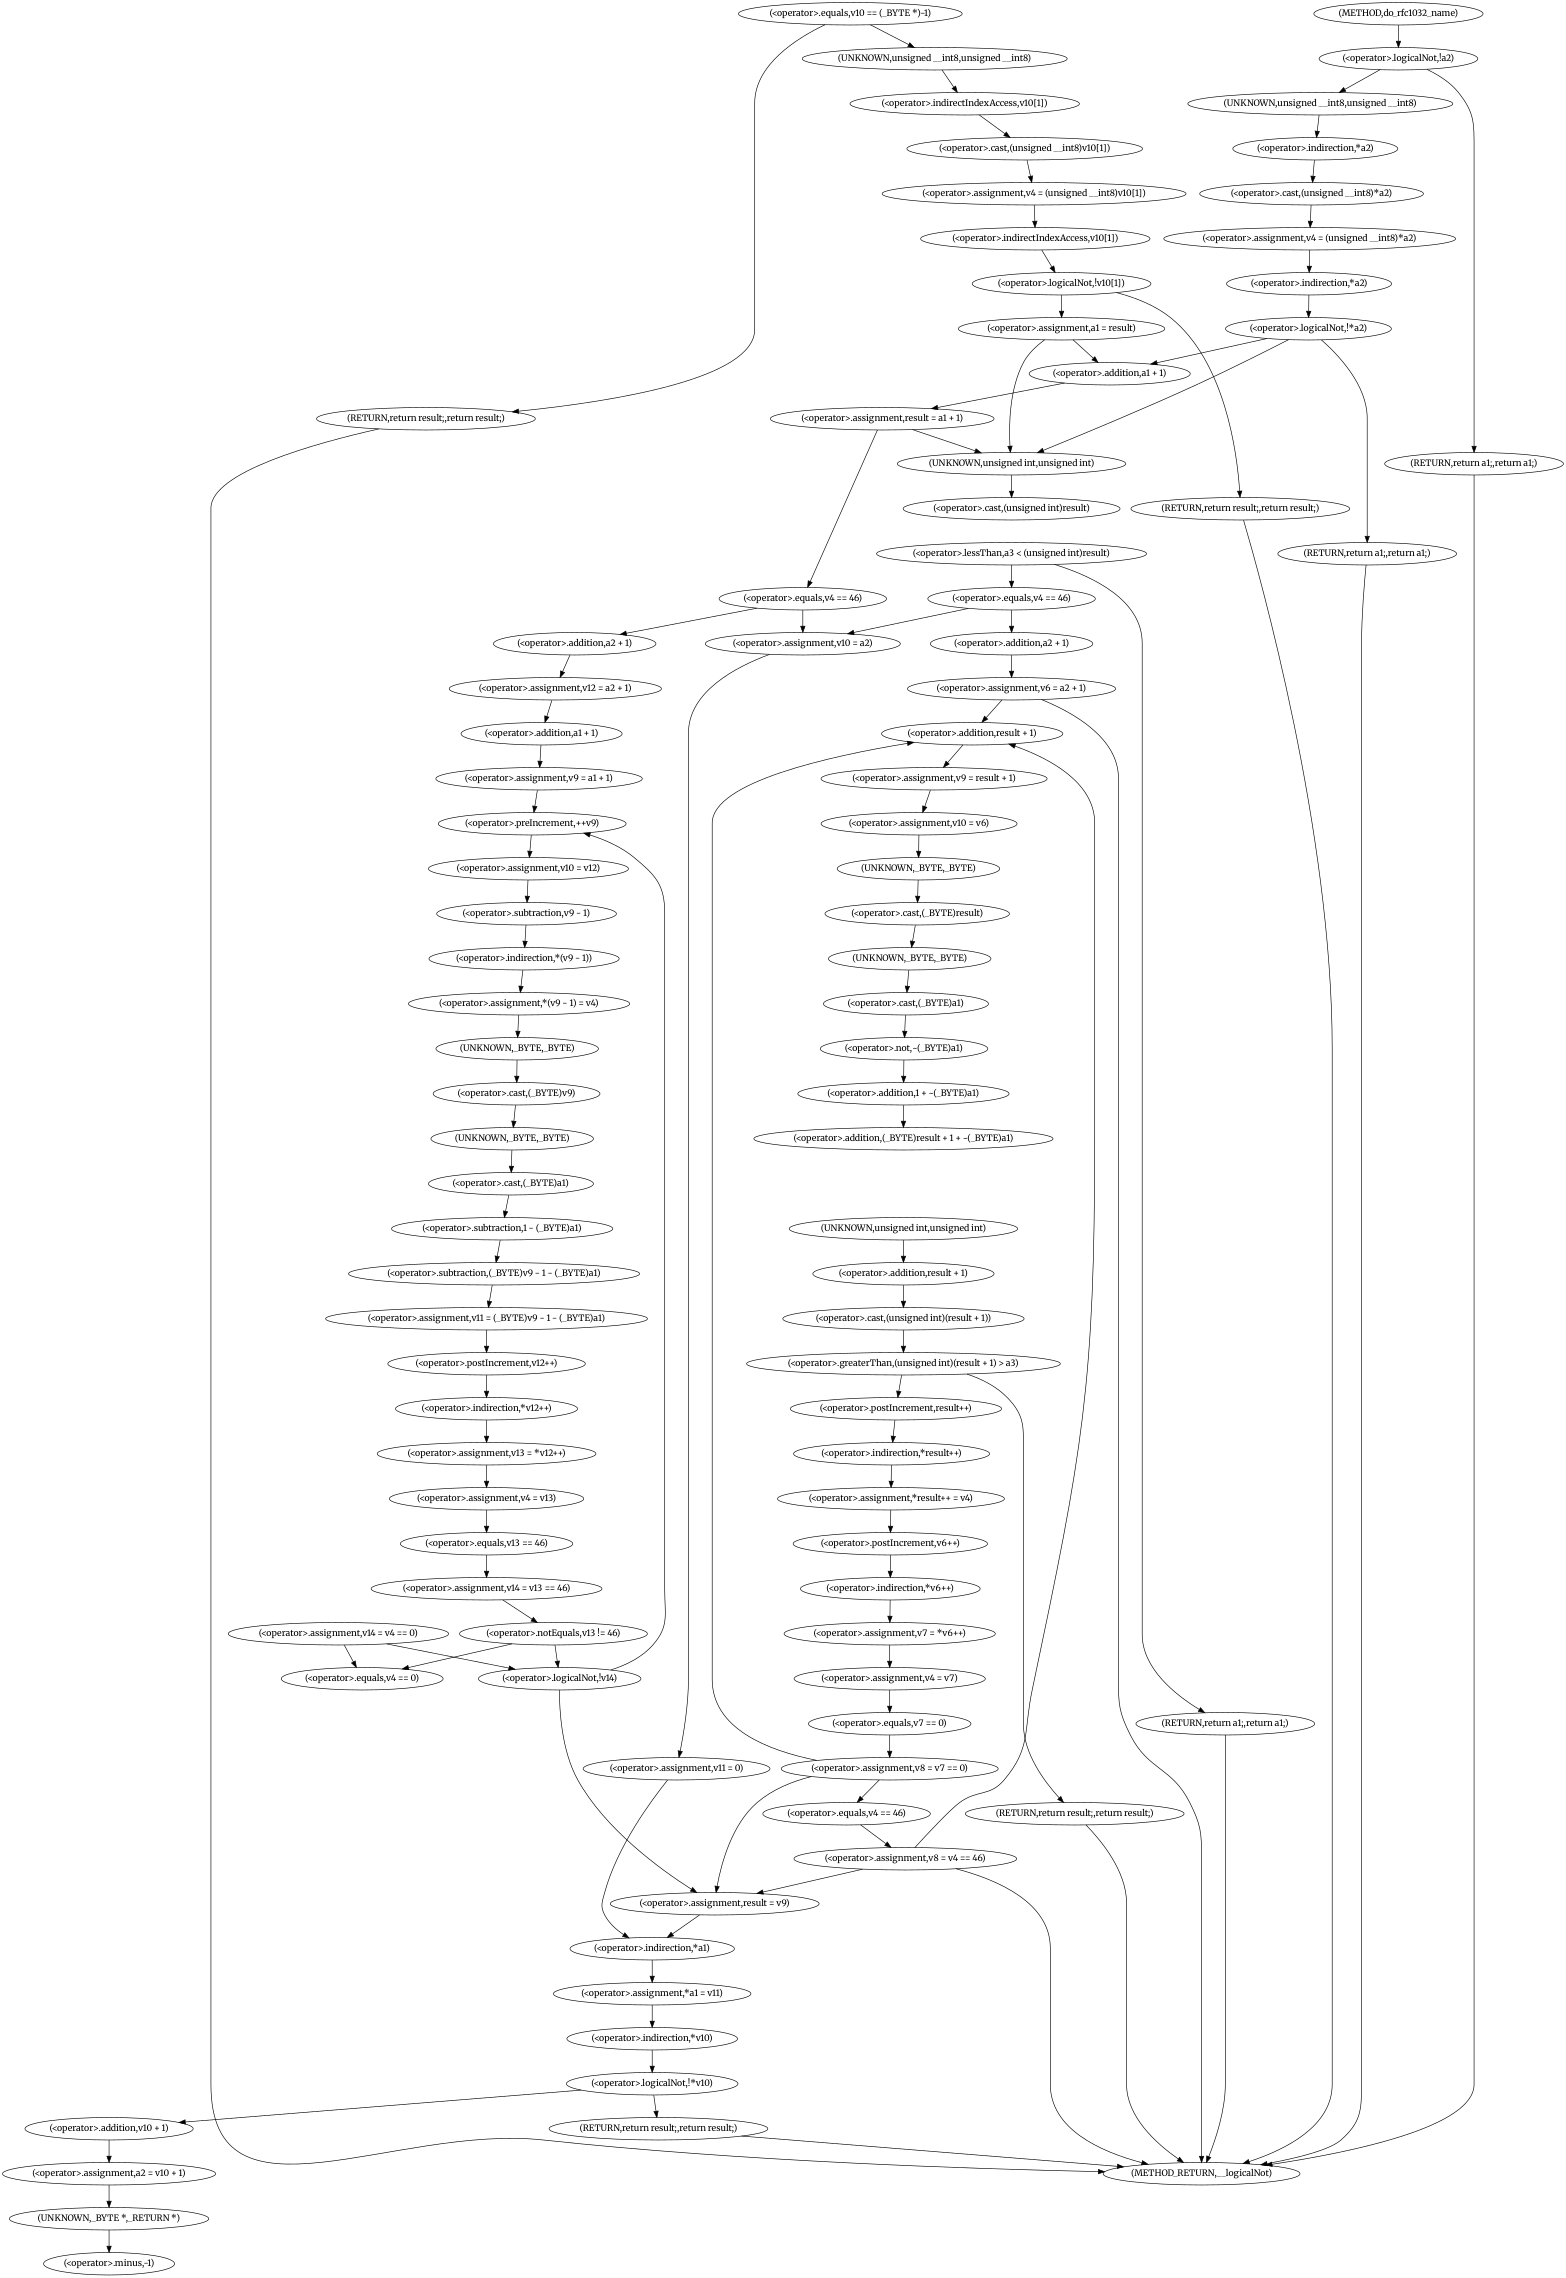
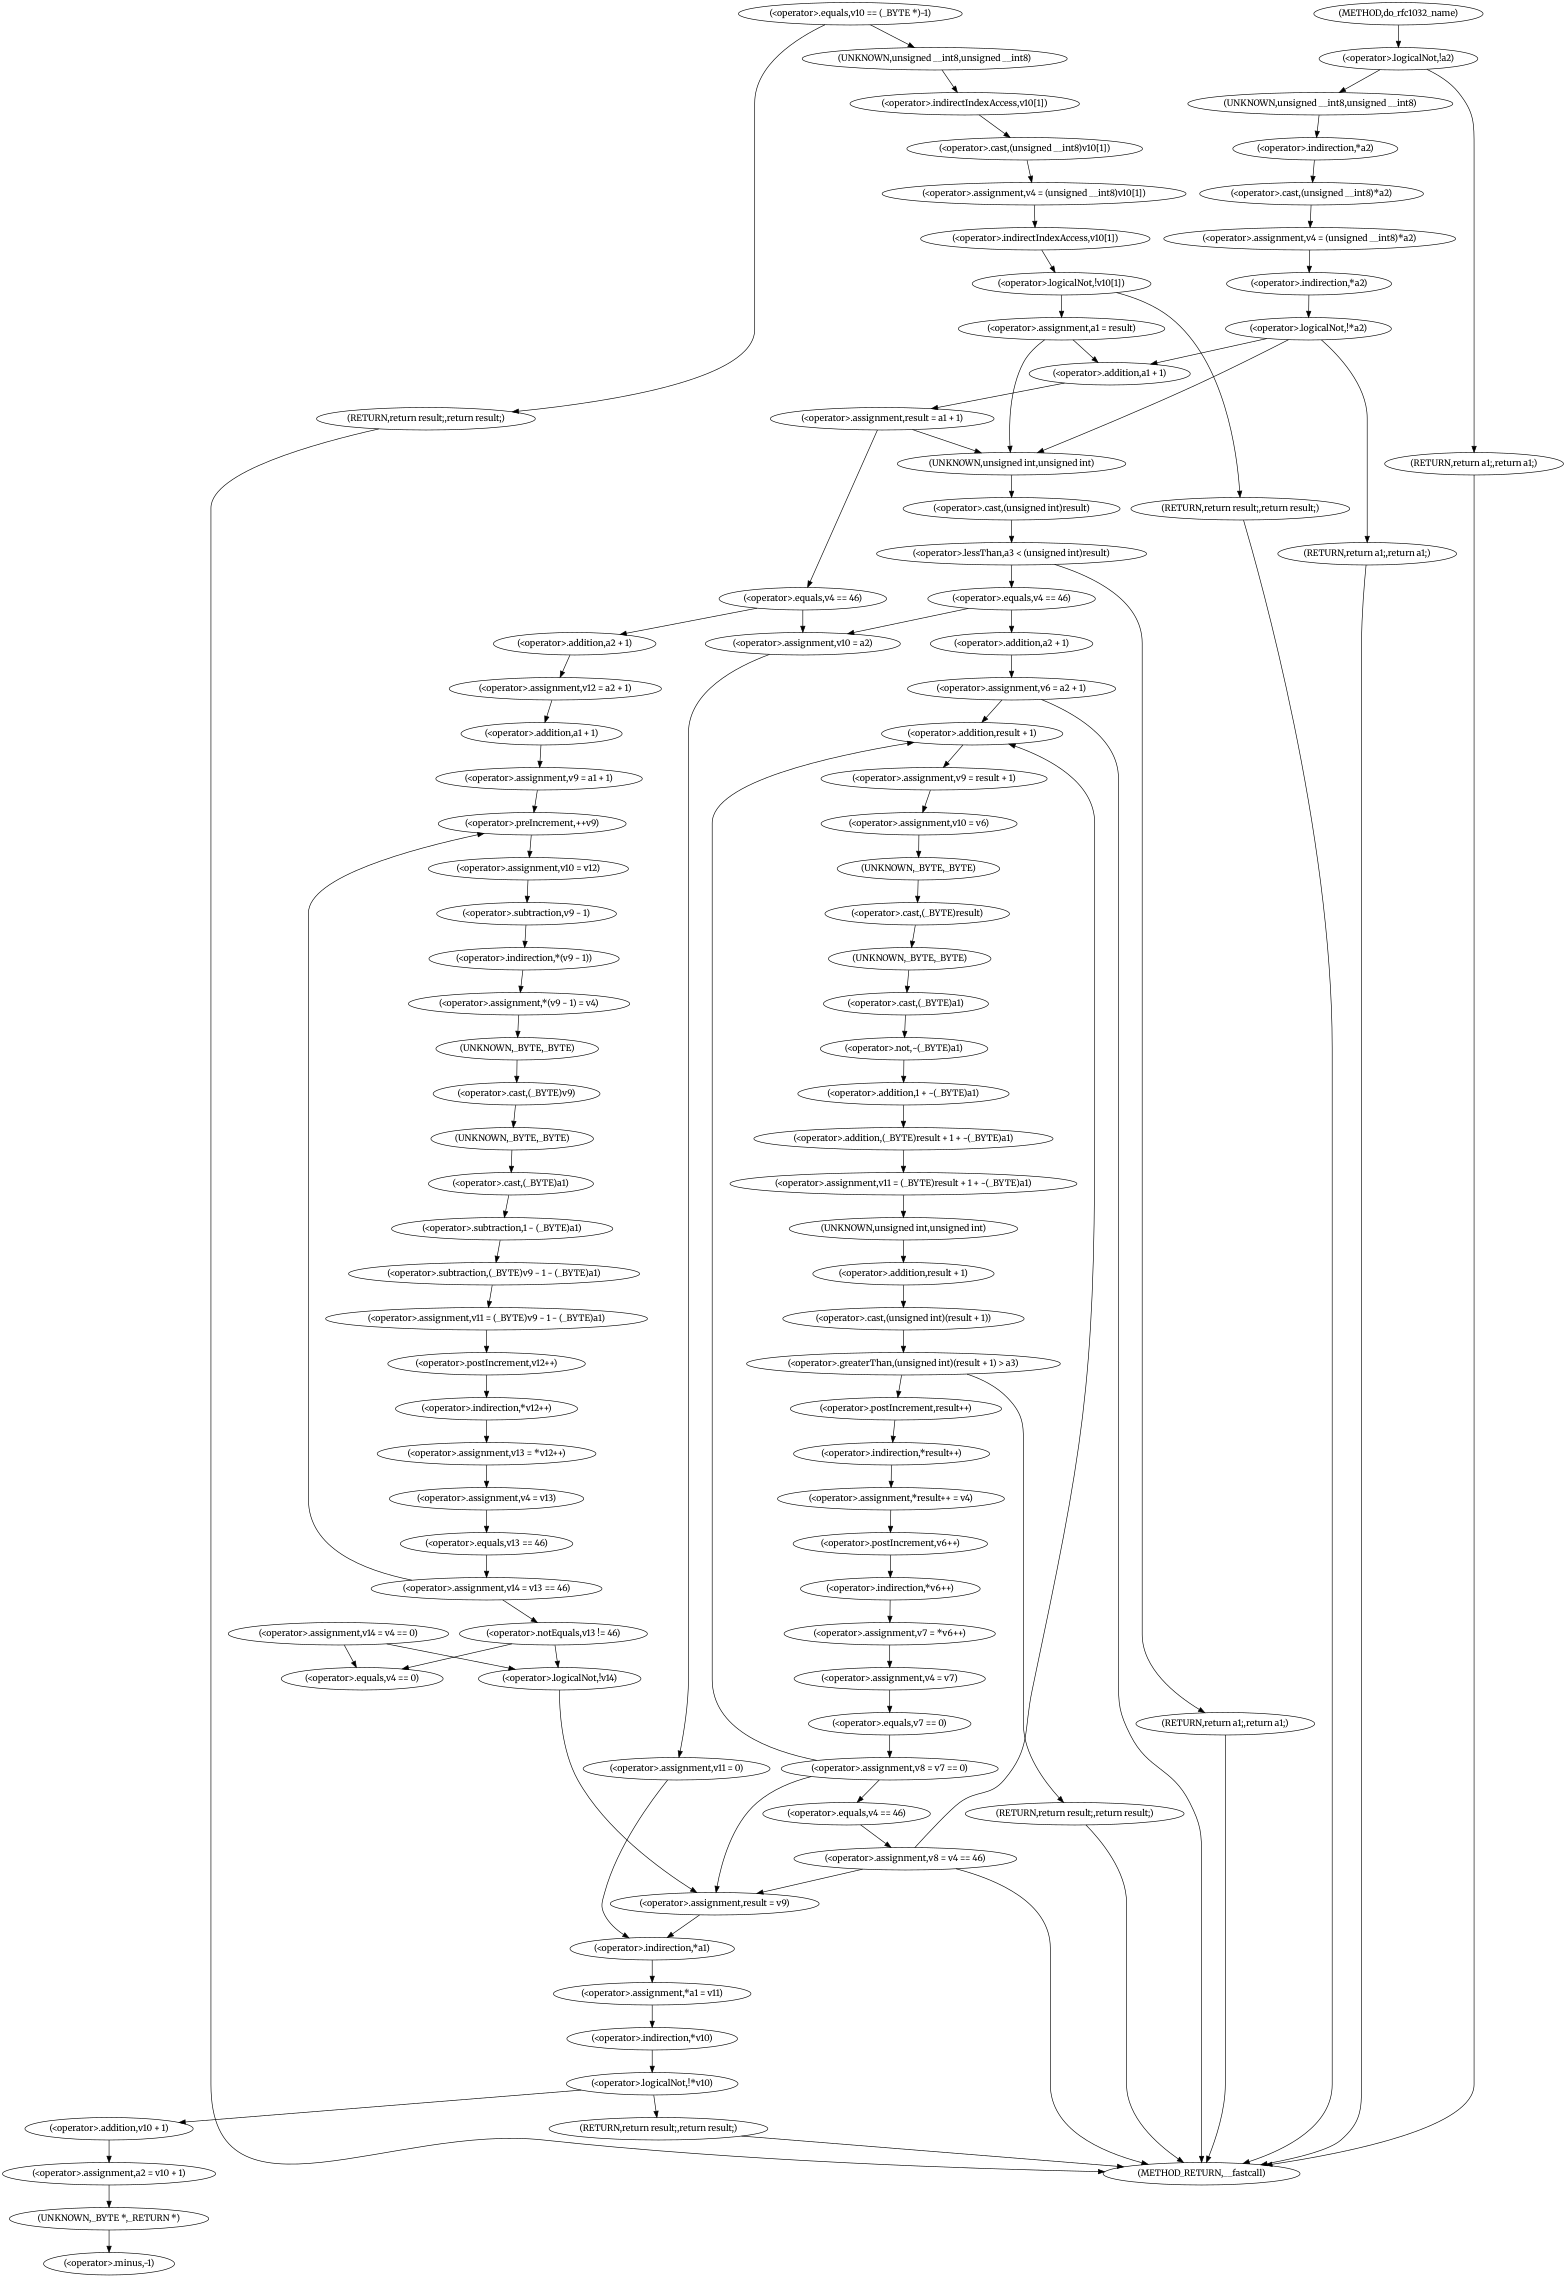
none -> (1012, 528)
none -> (903, 1184)
(665, 1247) -> (308, 1181)
(1202, 2174) -> (1202, 2174)
